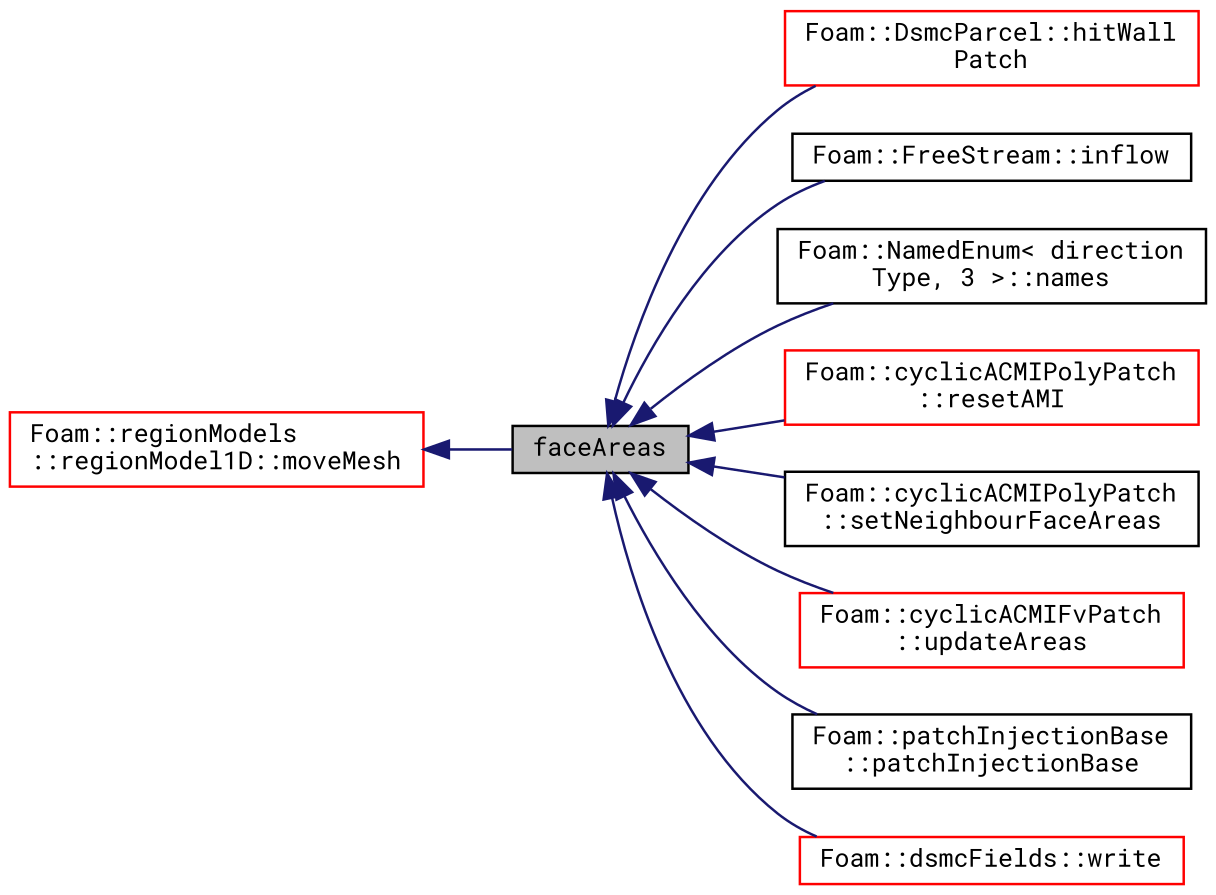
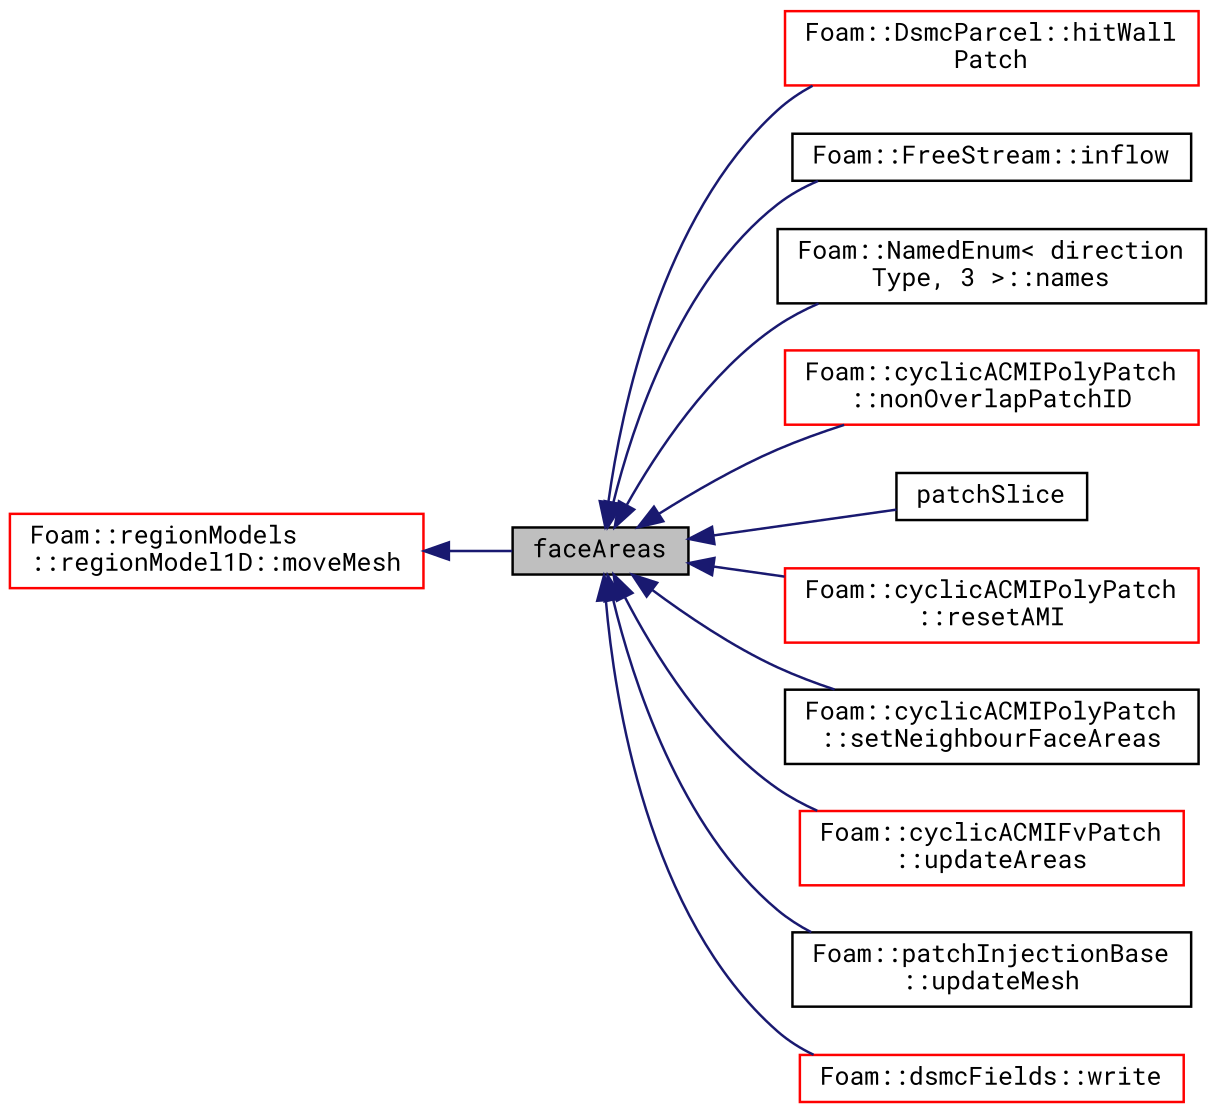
none -> (992, 388)
none -> (992, 497)
(992, 752) -> (992, 970)
